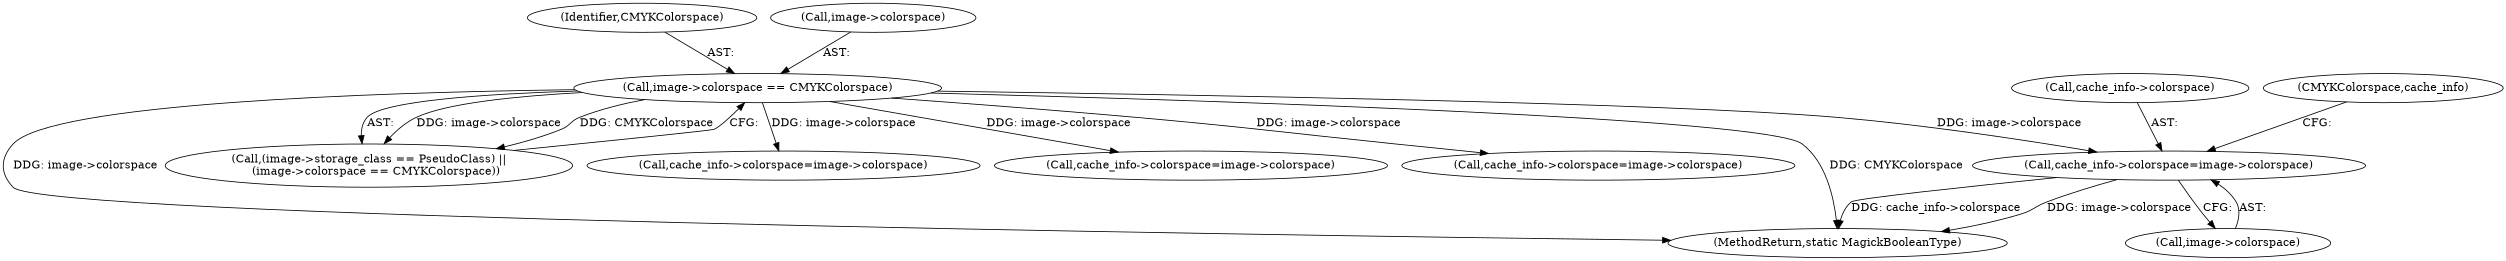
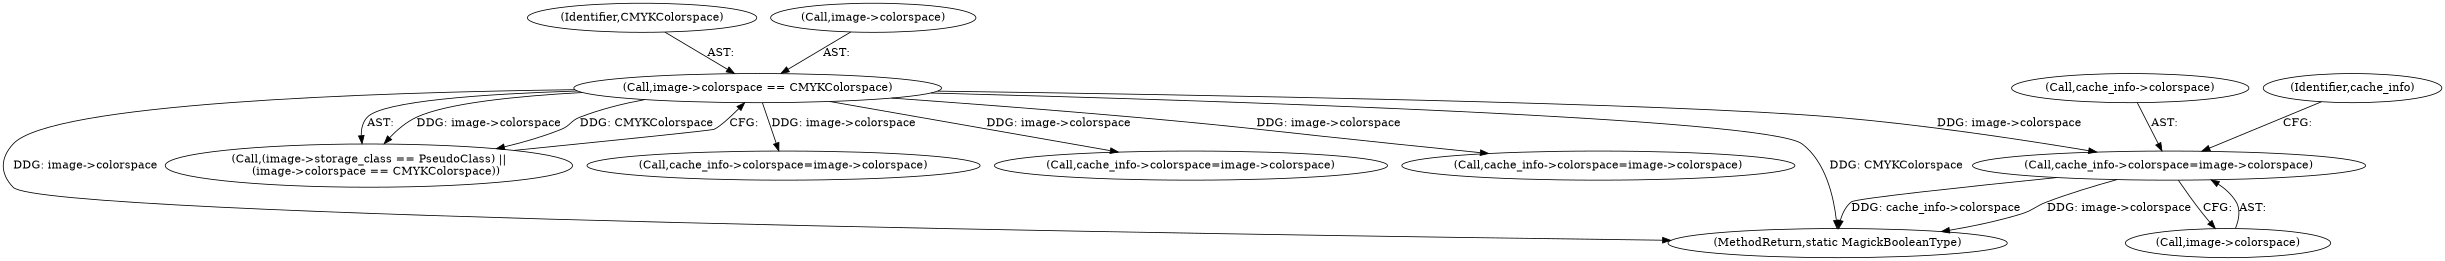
(2383, 88) -> (2352, 88)
